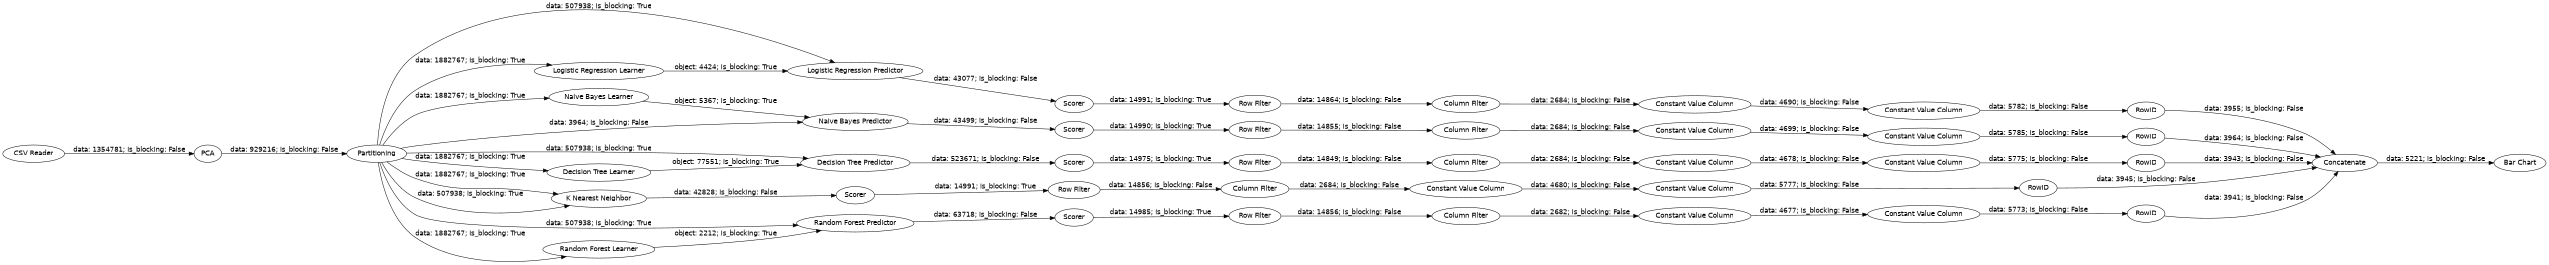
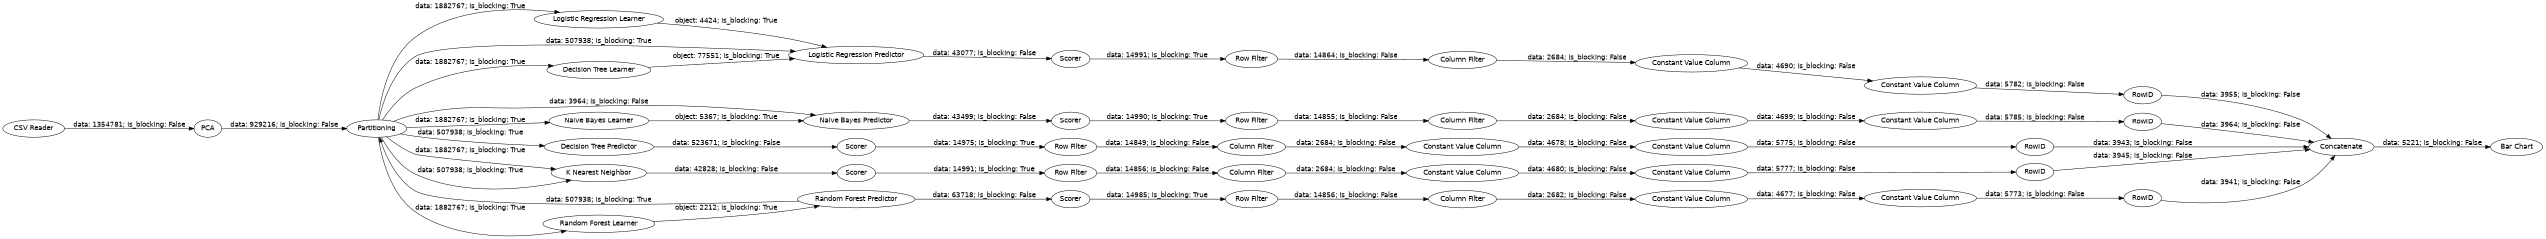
(723, 168) -> (719, 63)
(571, 228) -> (576, 204)
